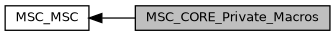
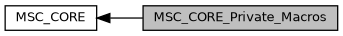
(47, 18) -> (51, 18)
